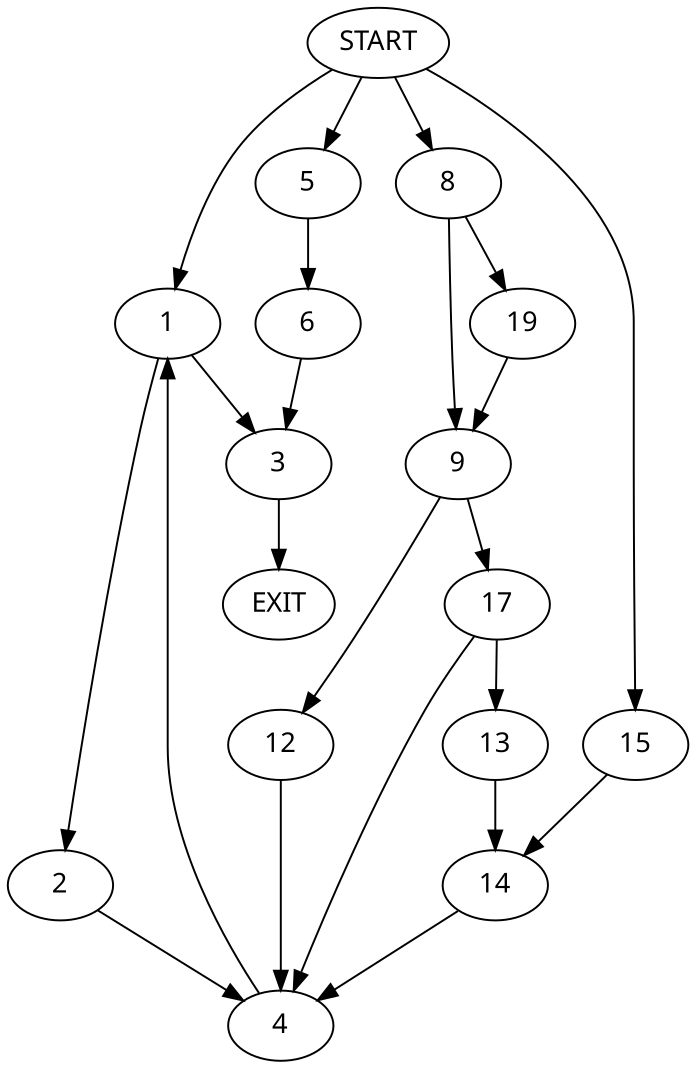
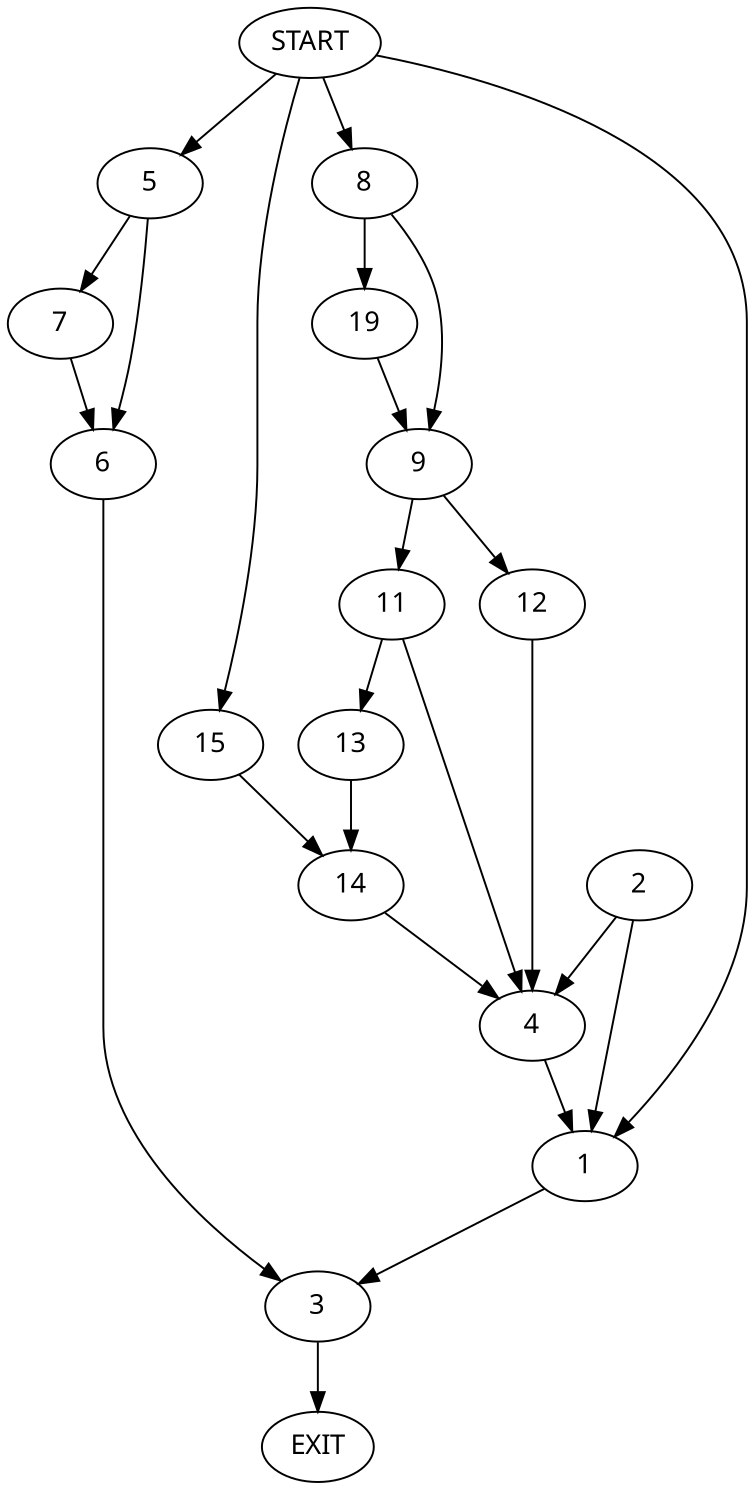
none -> (60, 324)
(108, 594) -> (614, 1016)
(497, 604) -> (392, 604)
